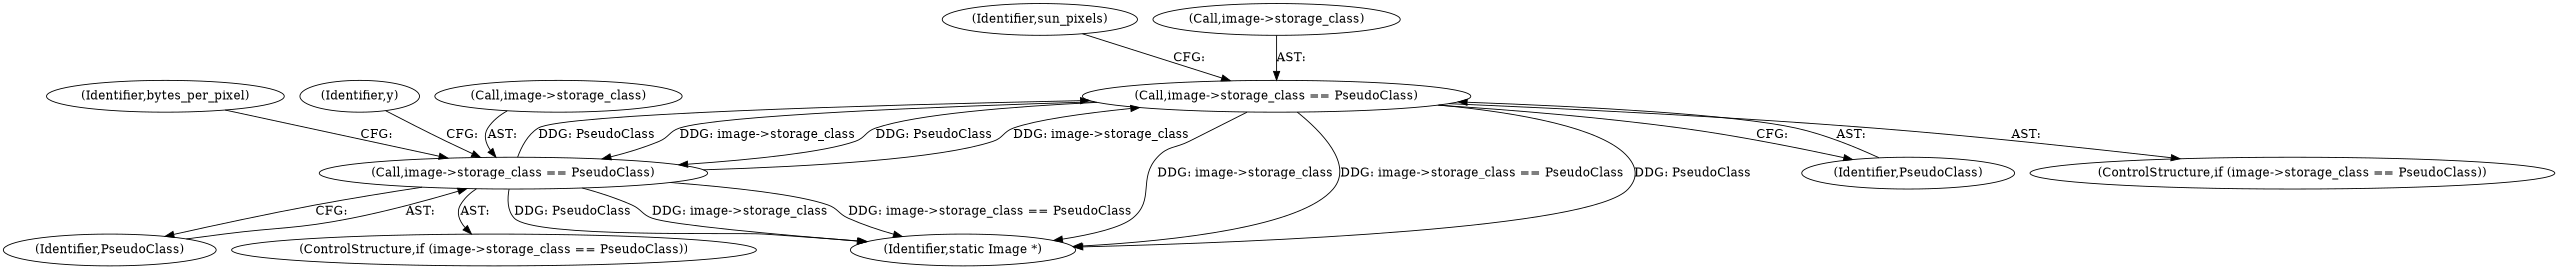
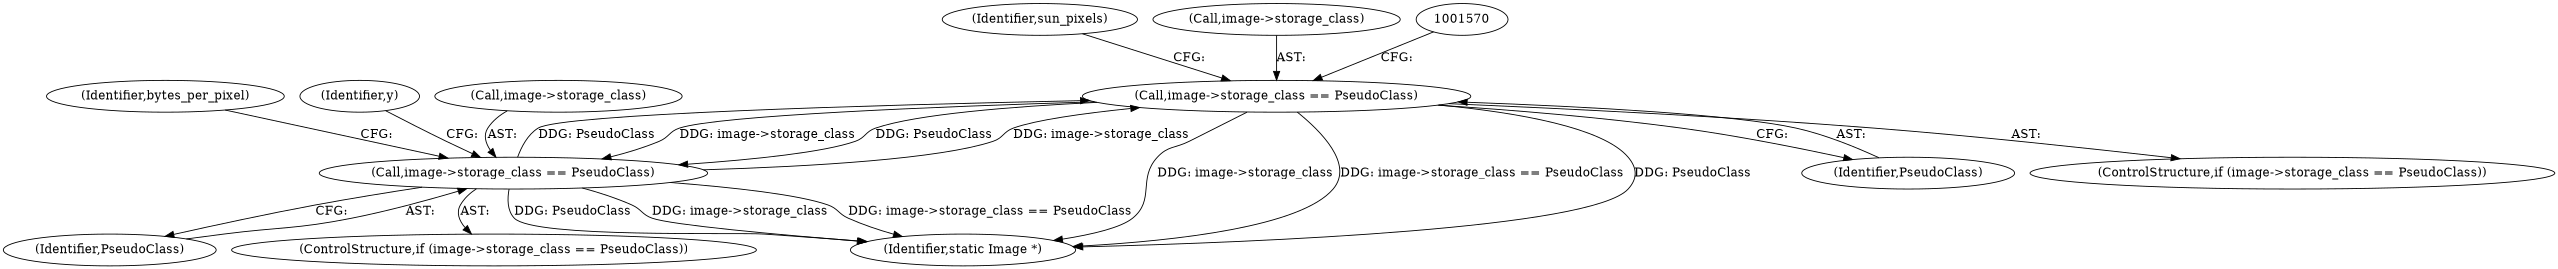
none -> (1462, 19)
